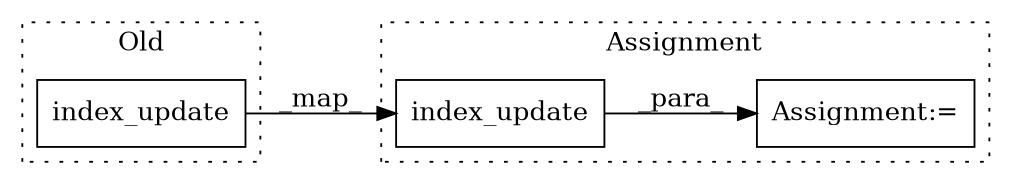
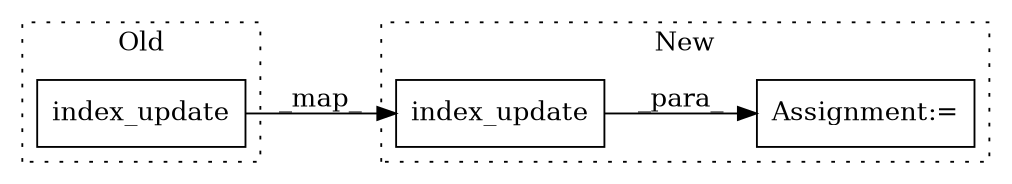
(685, 44) -> (685, 44)
